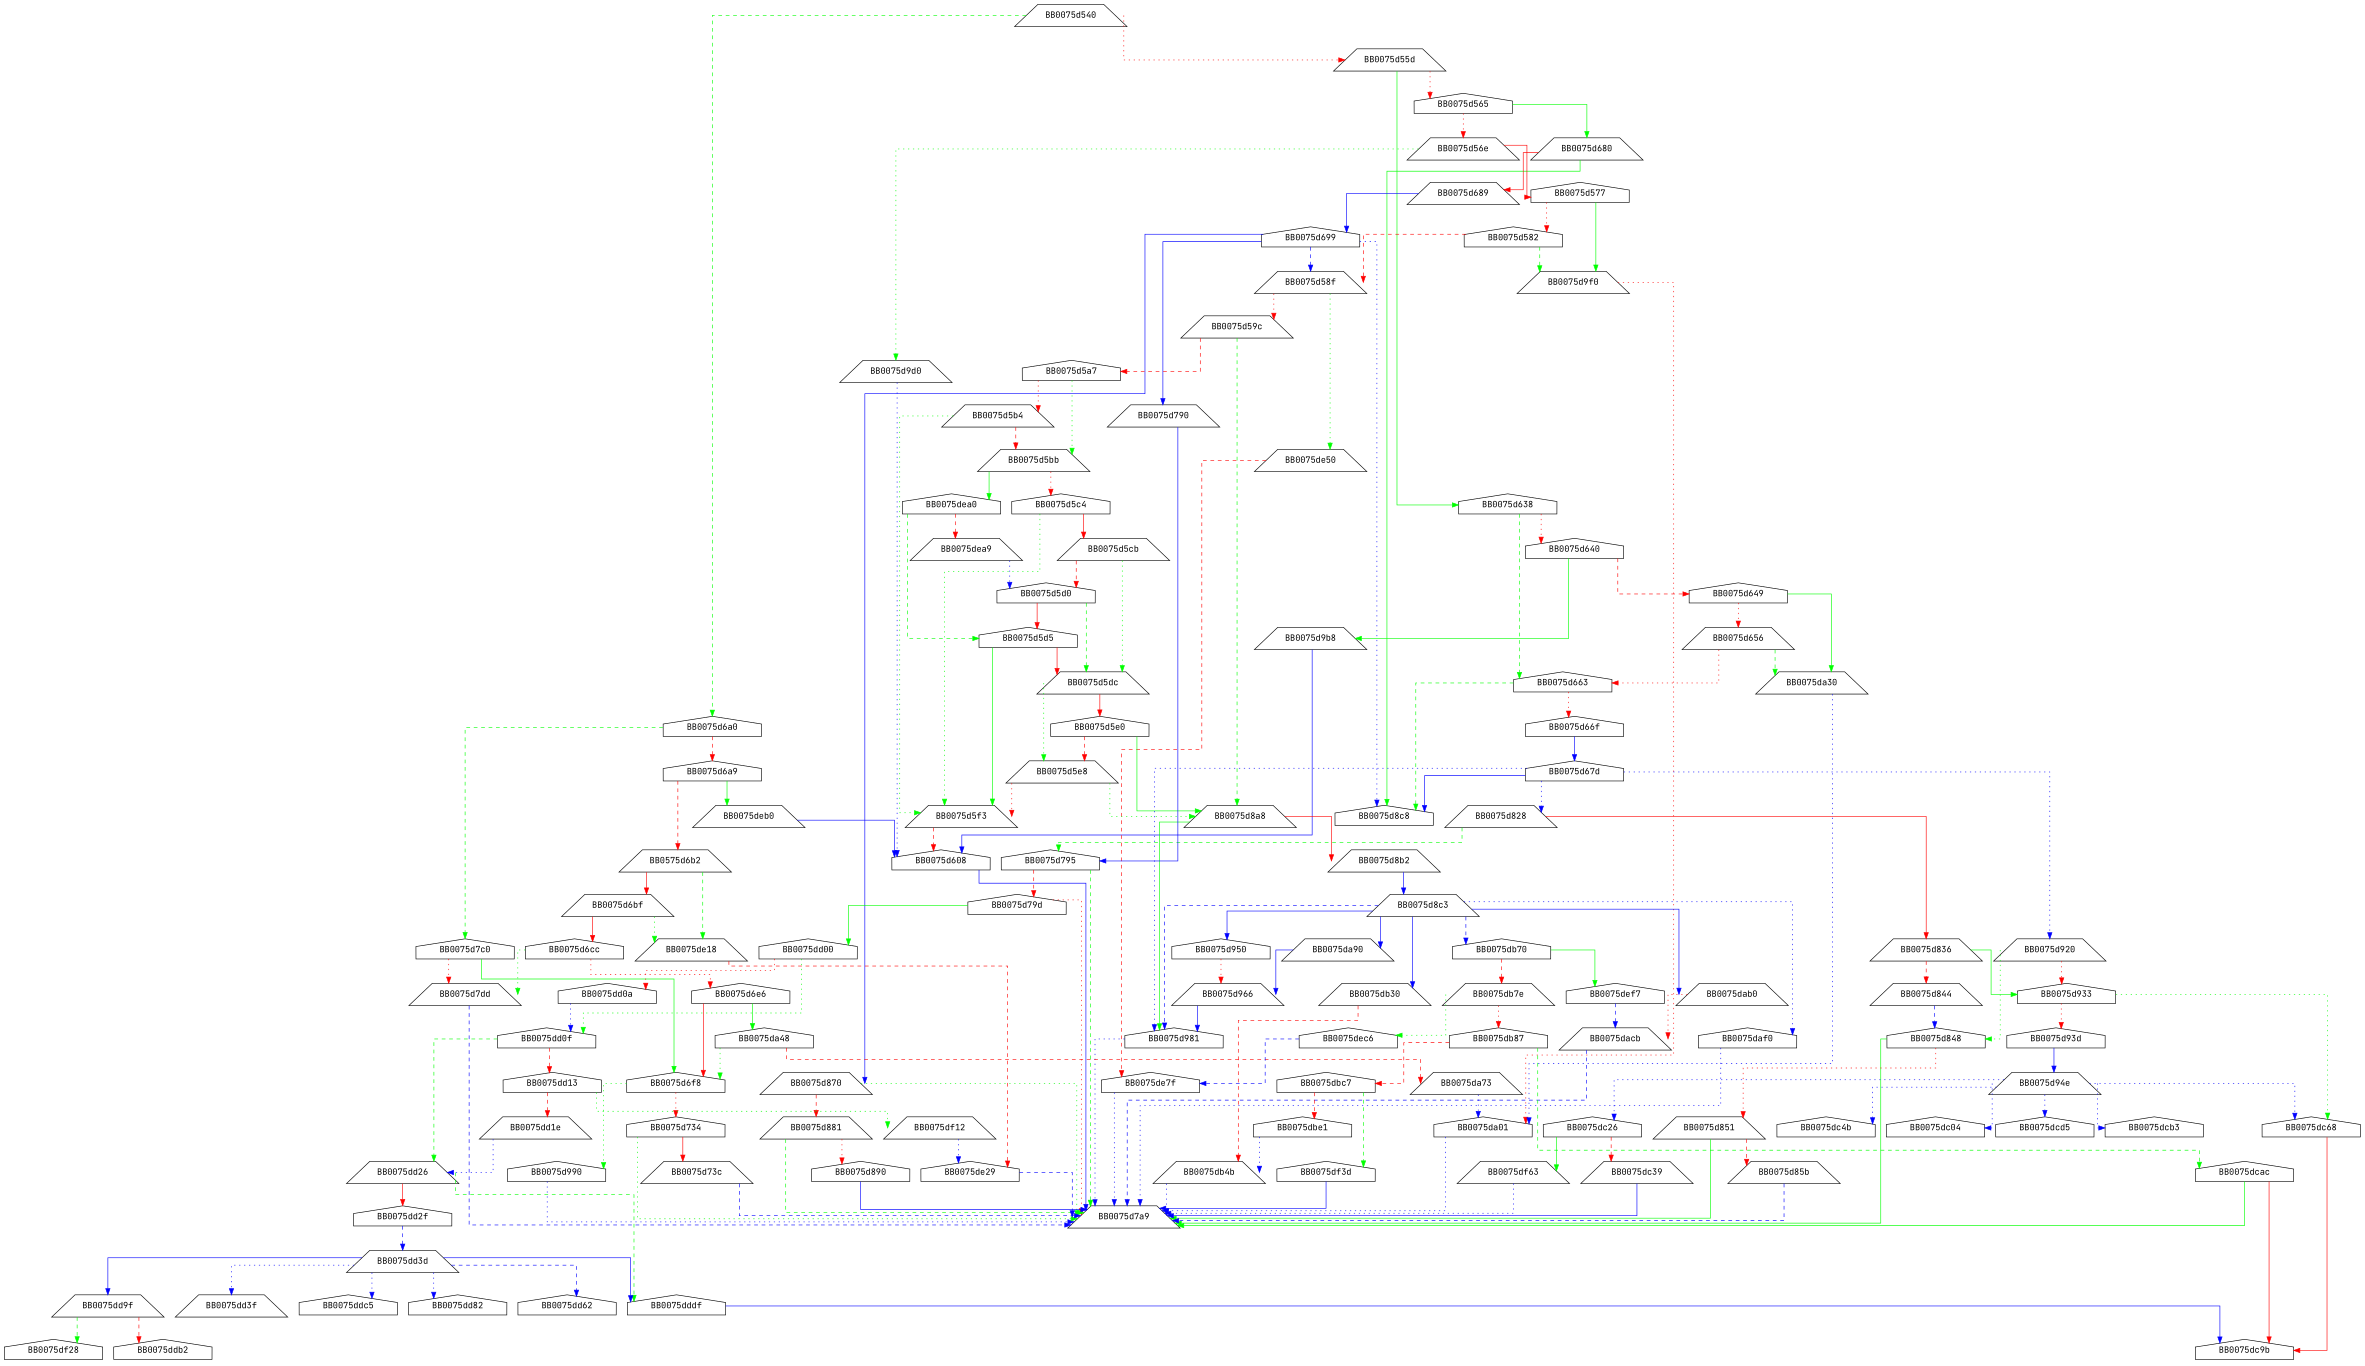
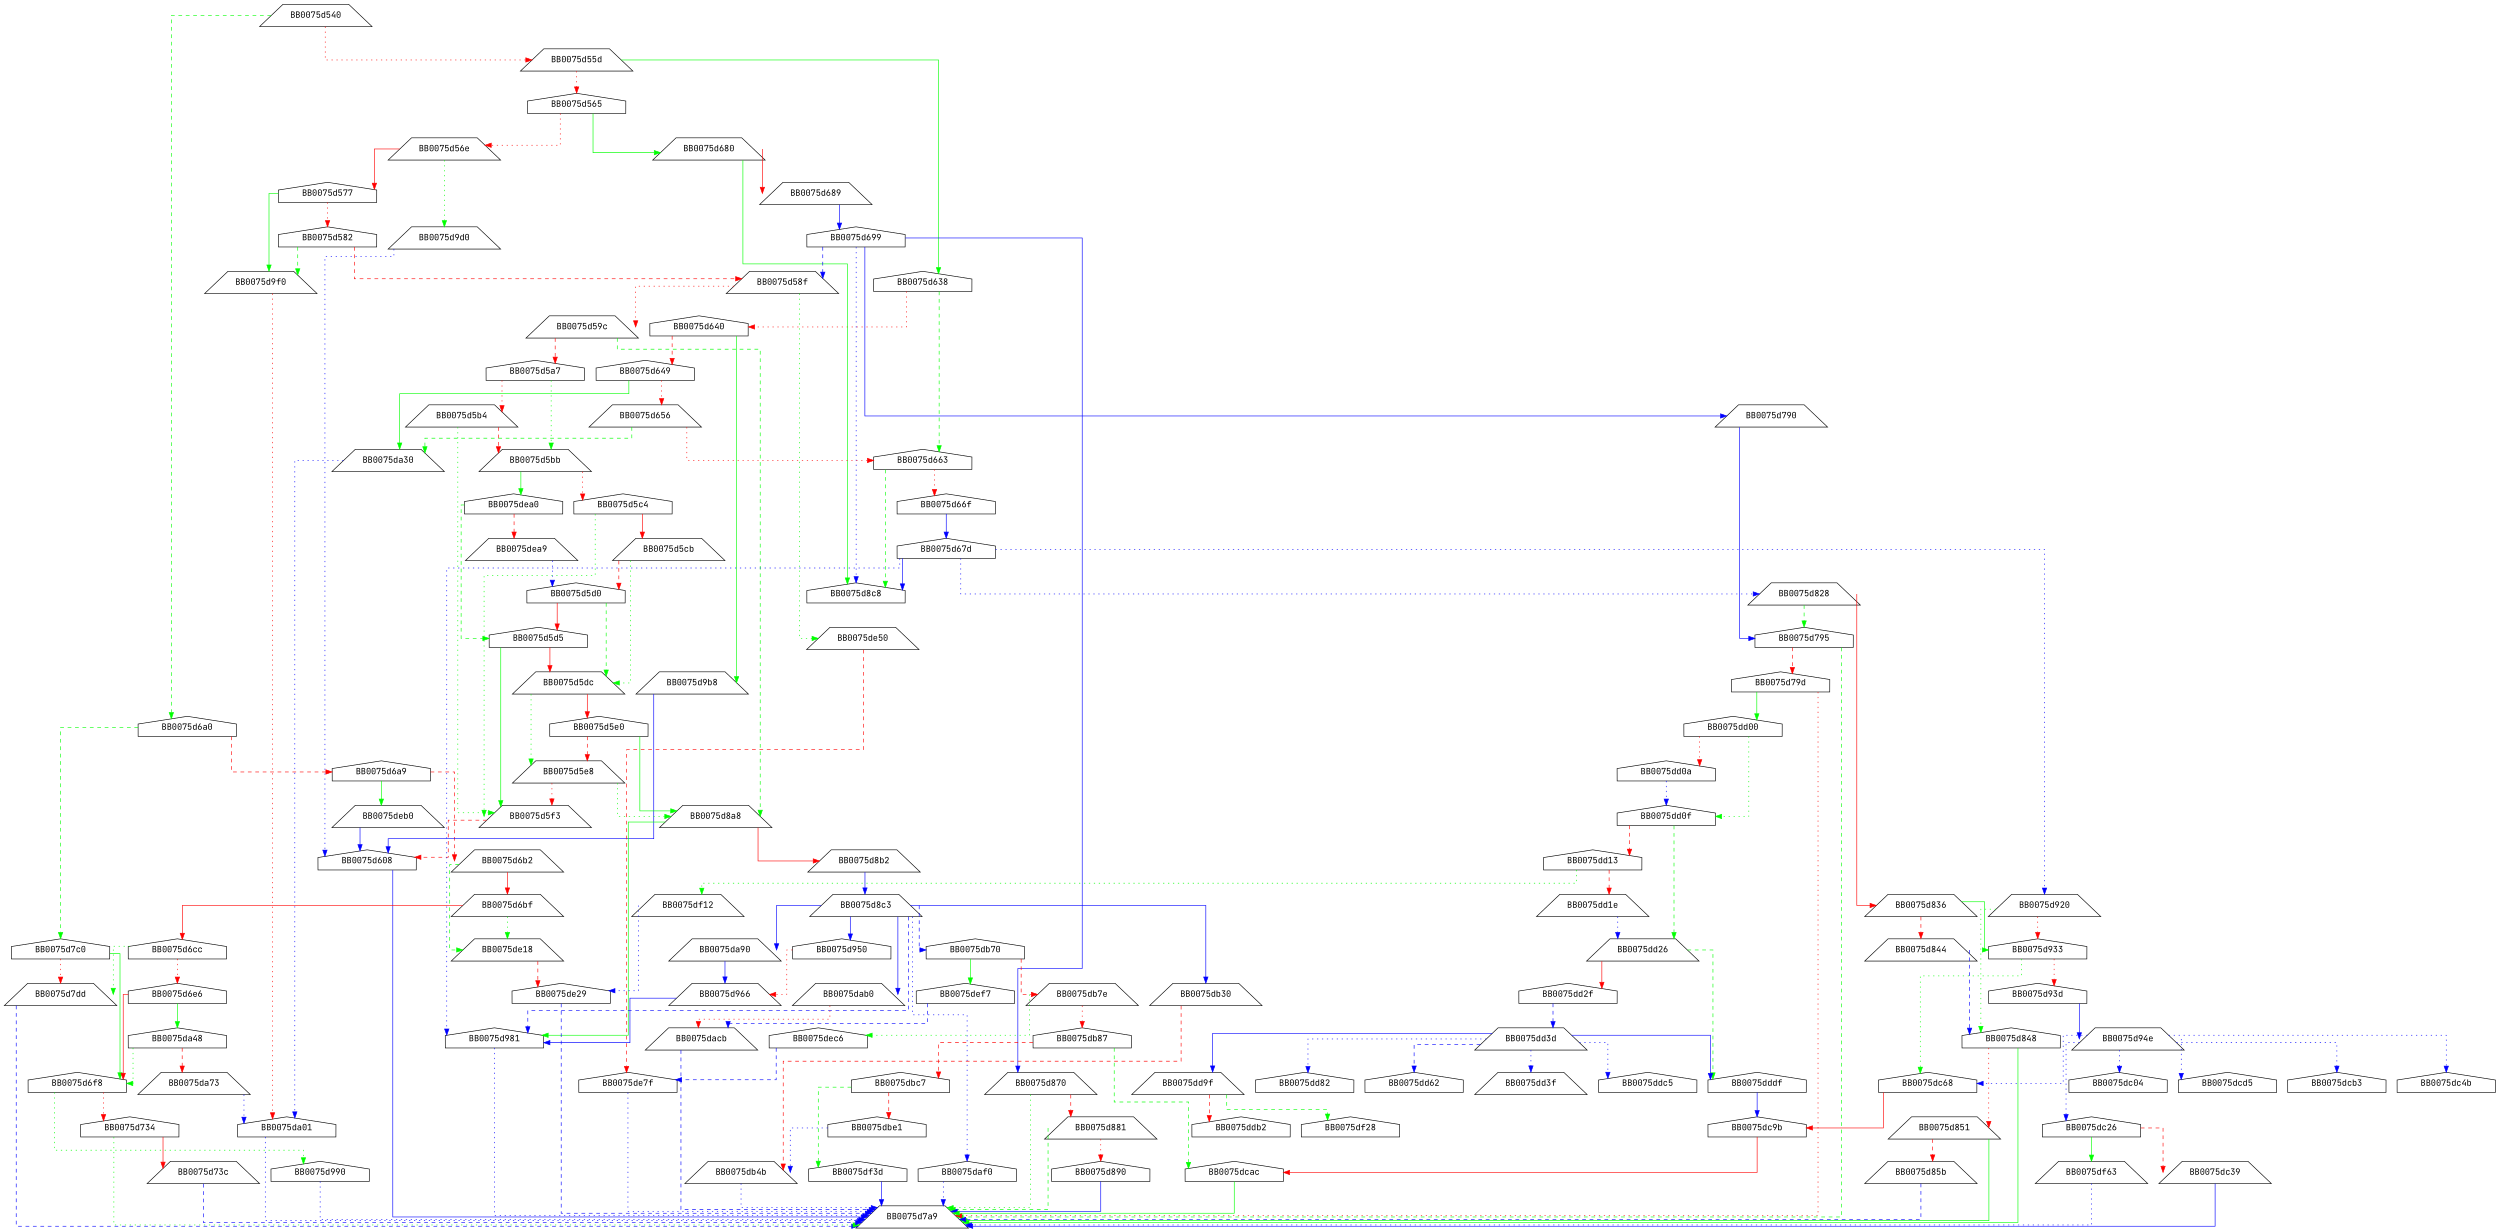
(675, 861) -> (507, 861)
(2269, 1259) -> (1541, 1172)
